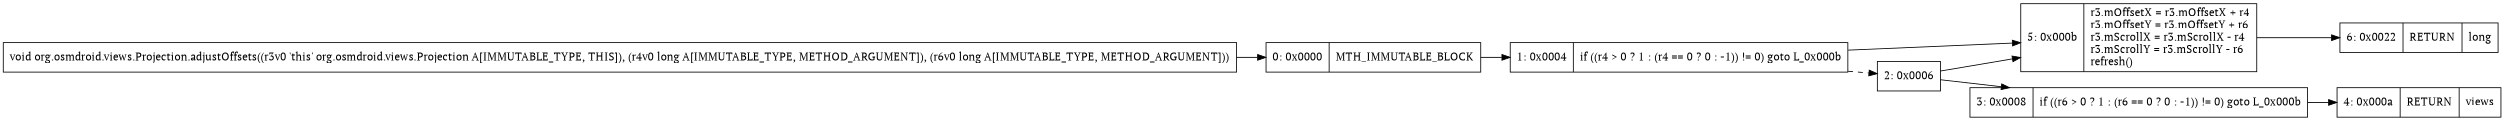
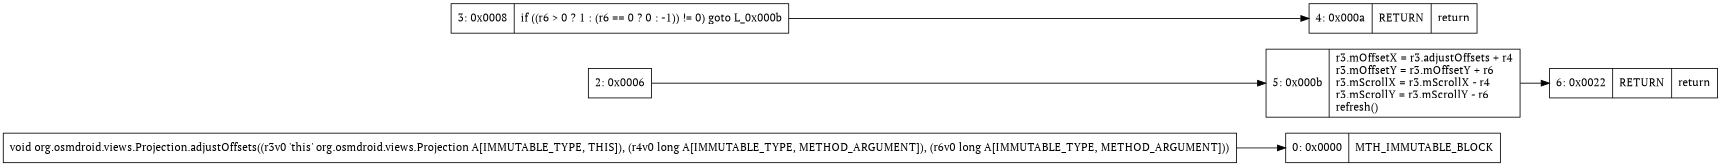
(2170, 13) -> (1425, 58)
(2480, 37) -> (1695, 83)
(1679, 57) -> none
(1971, 83) -> none
(2480, 102) -> (1454, 18)
